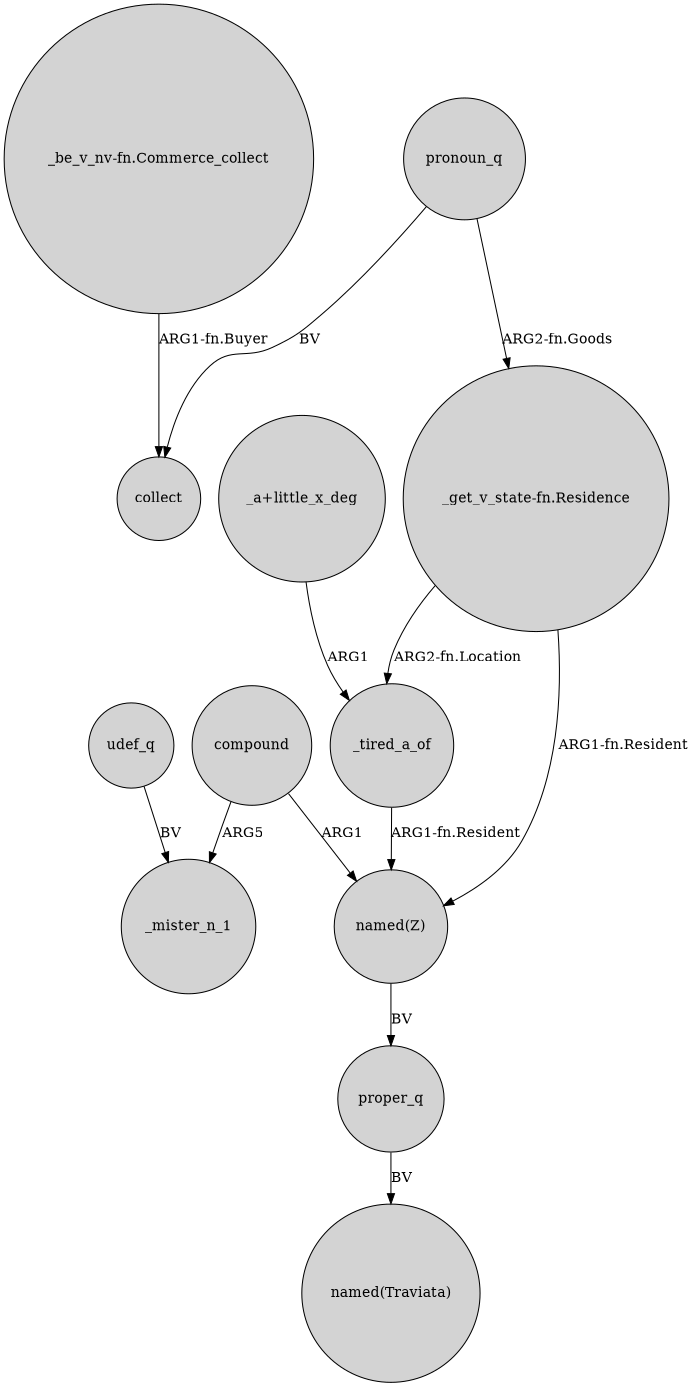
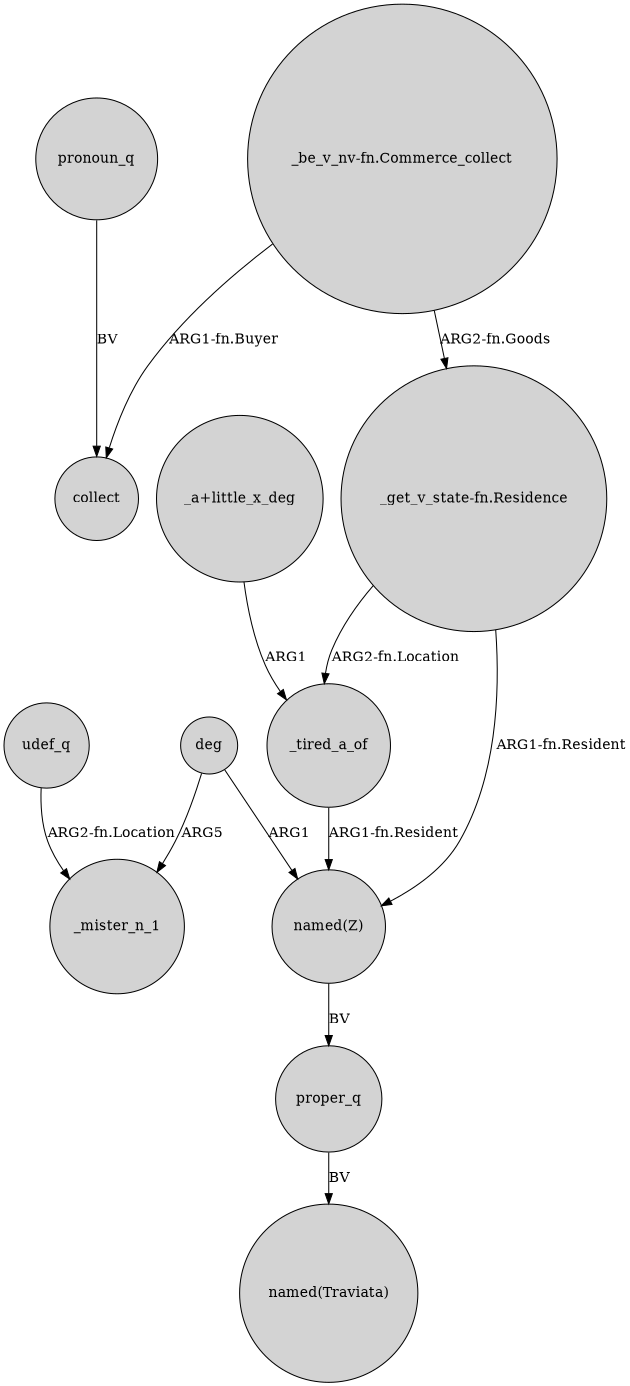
(492, 289) -> (439, 334)
(252, 745) -> (209, 745)
(171, 833) -> (112, 833)
